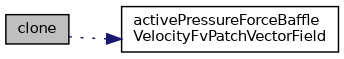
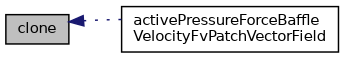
(88, 38) -> (103, 20)
